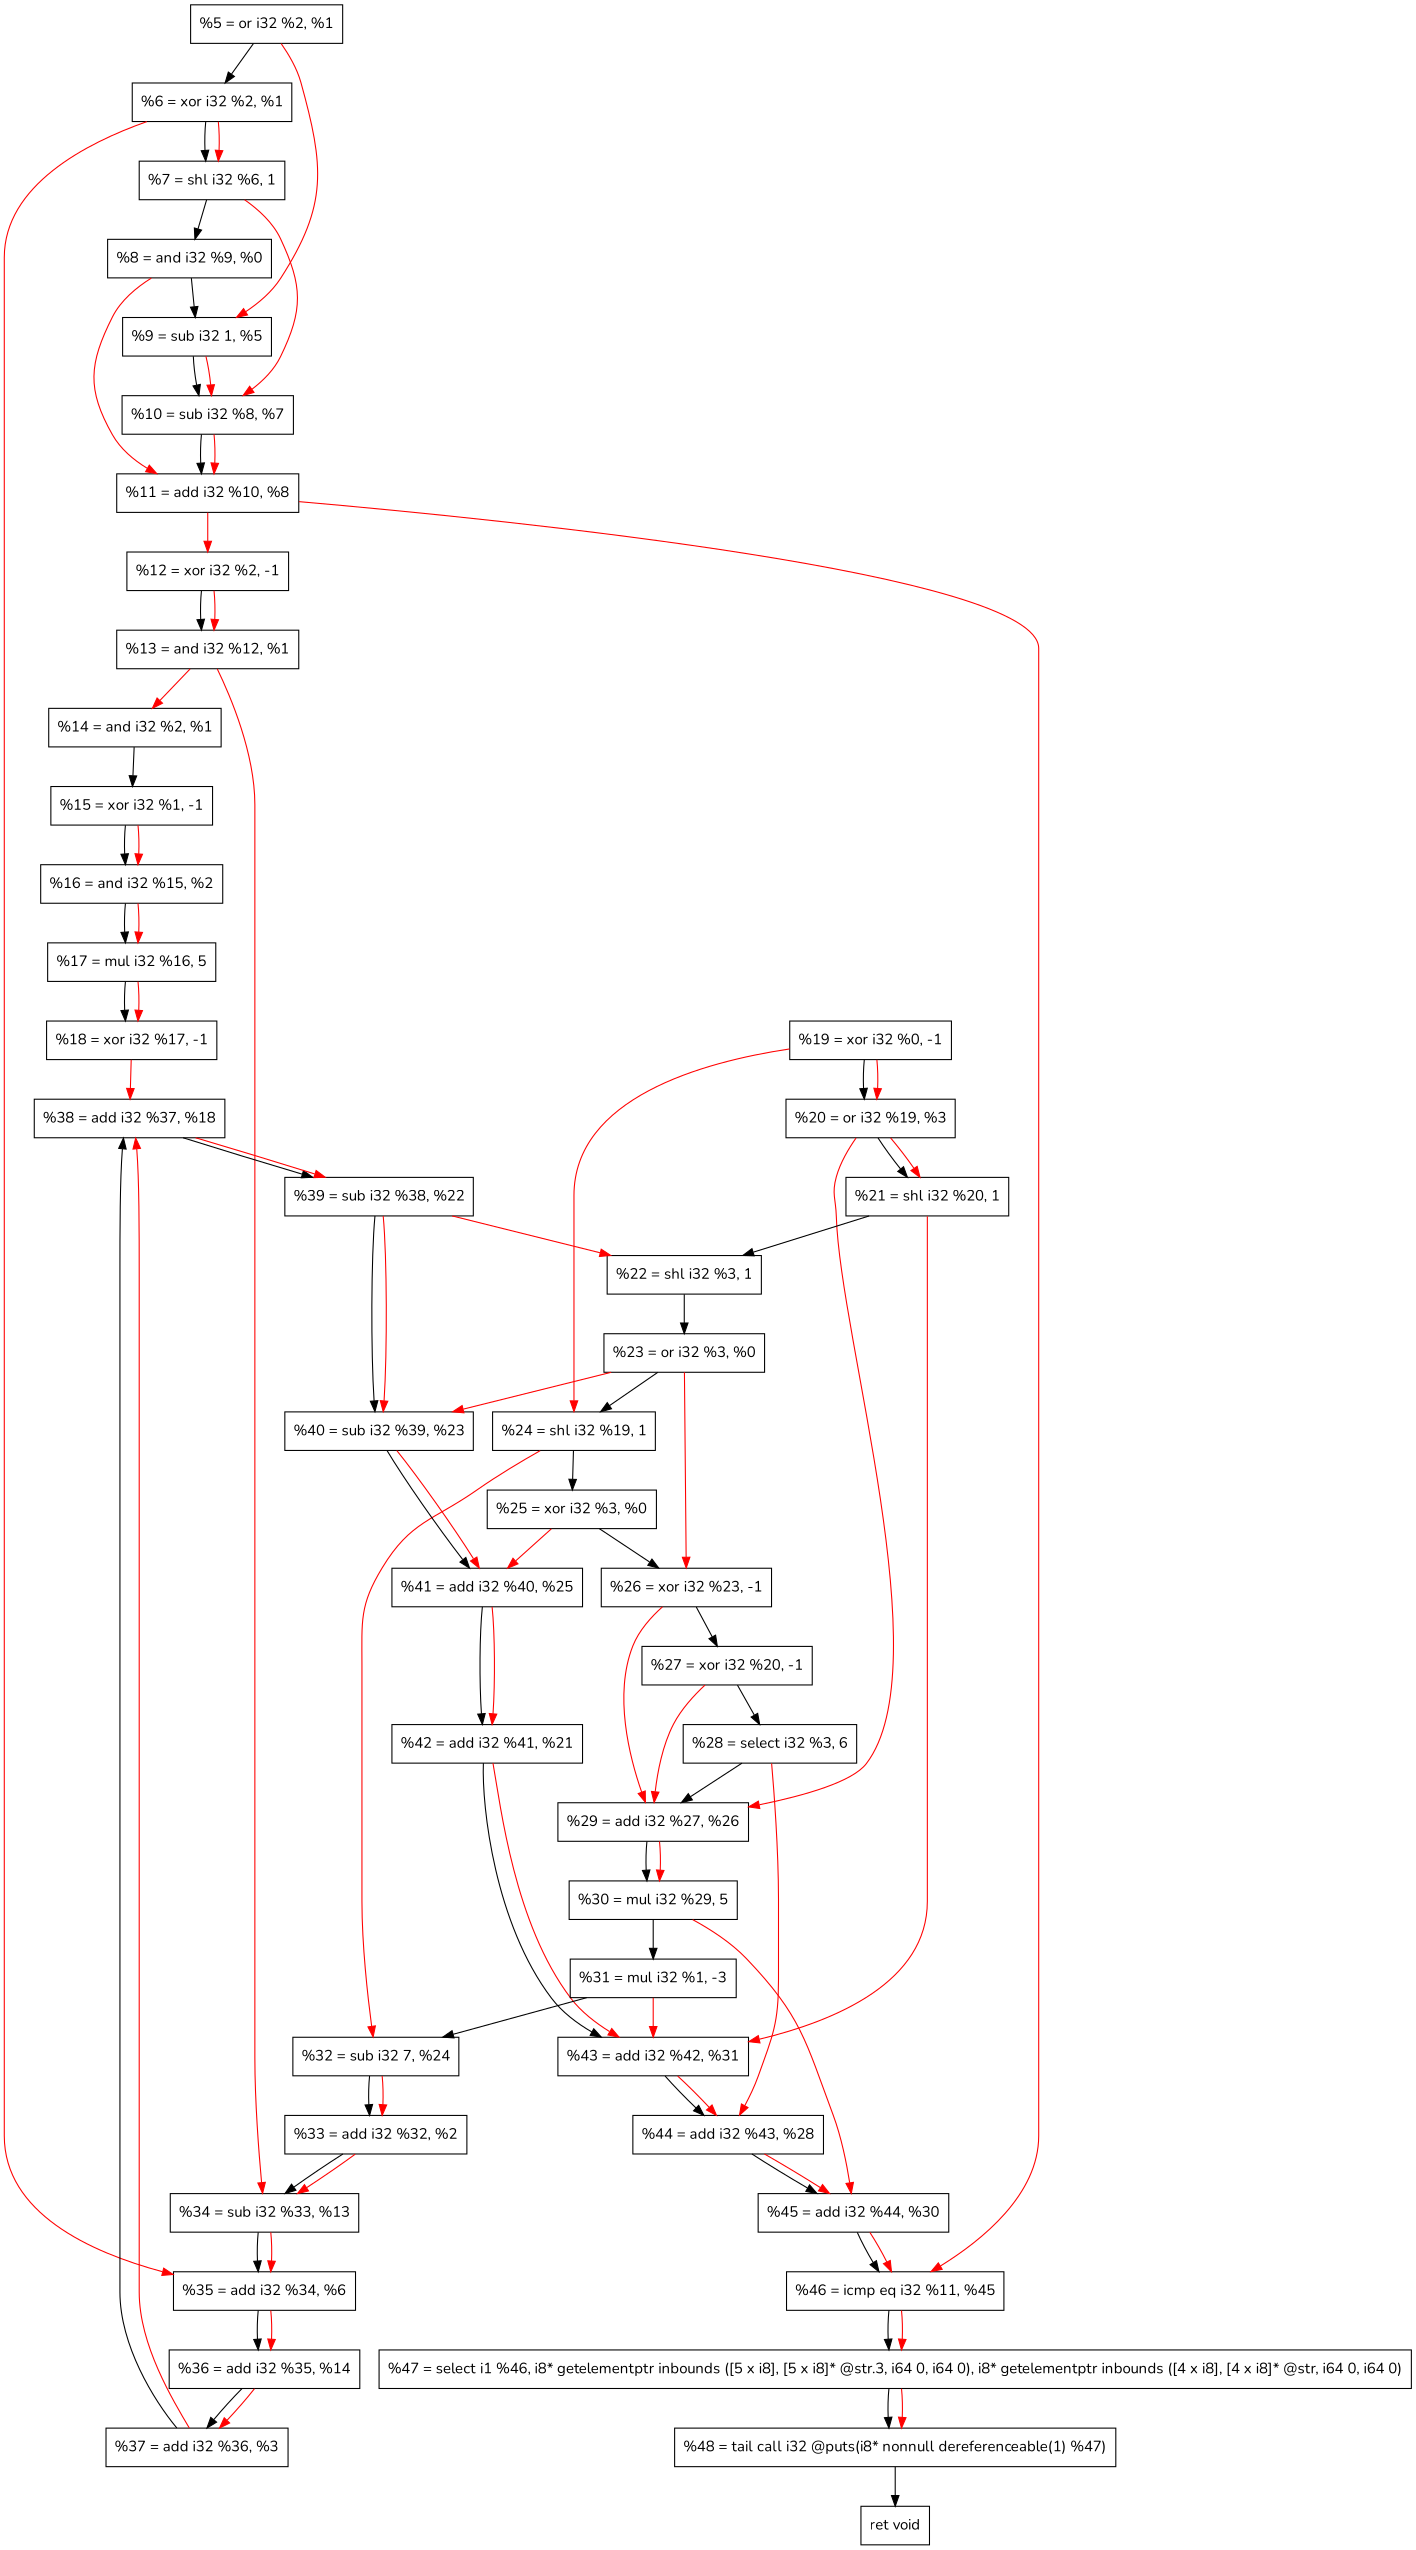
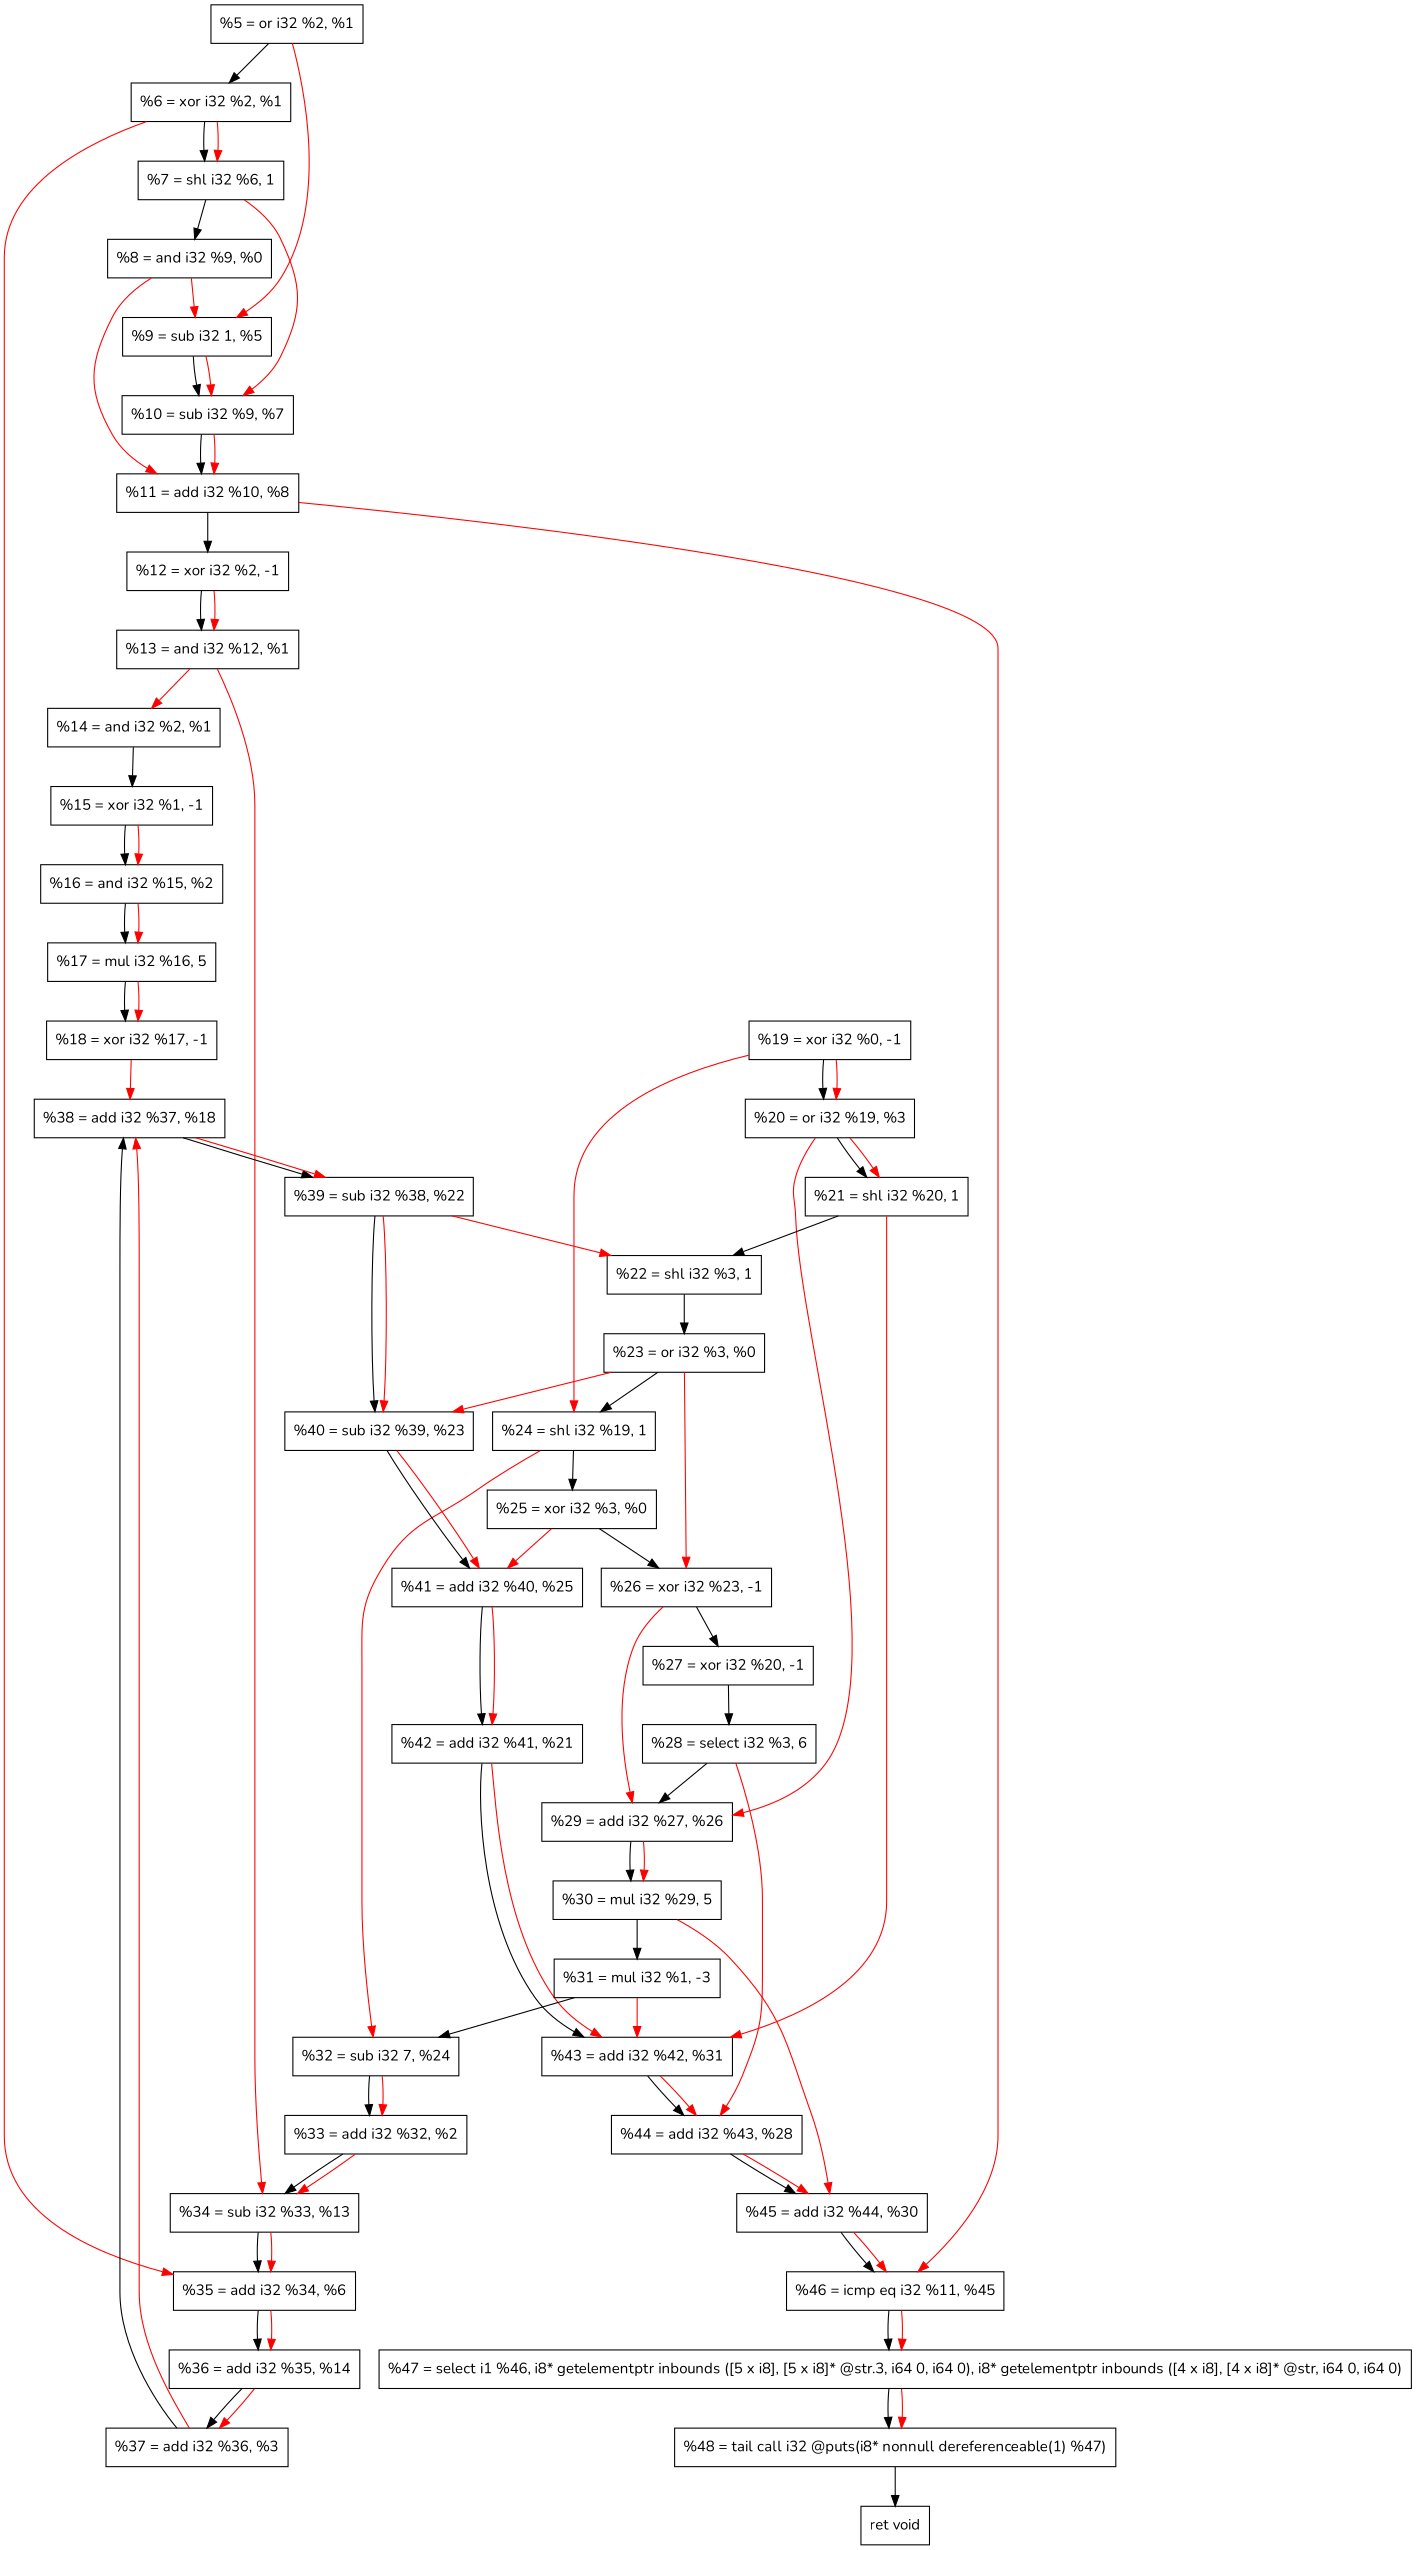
(193, 292) -> (193, 292)
(208, 415) -> (208, 415)
(208, 527) -> (208, 527)
(669, 1733) -> none
